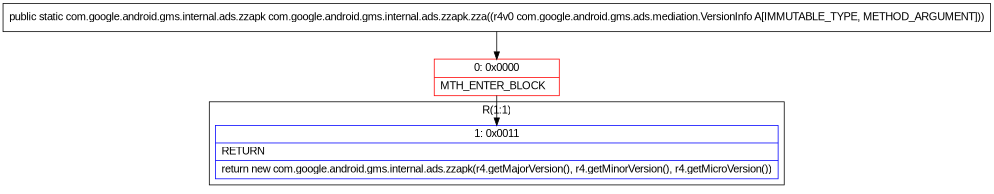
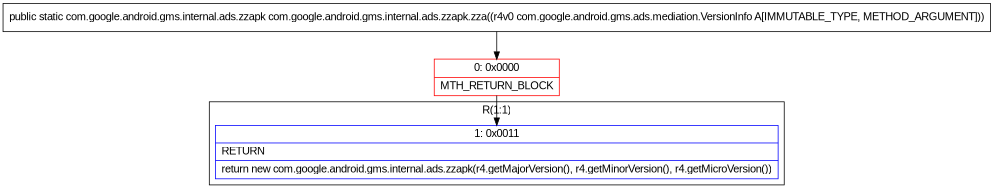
(493, 86) -> (497, 86)
